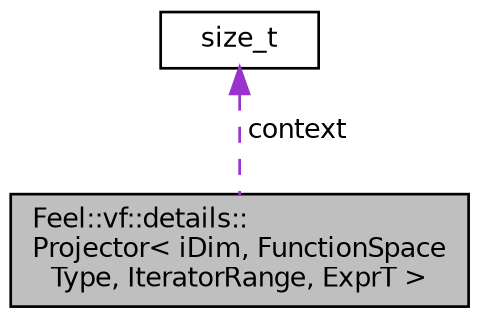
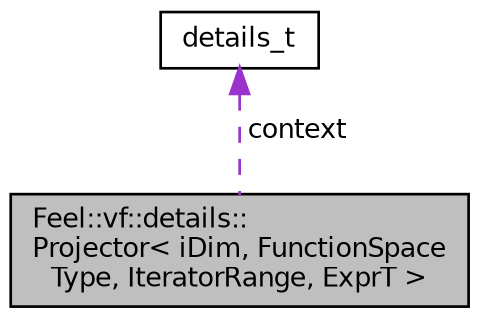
(240, 40) -> (240, 40)
